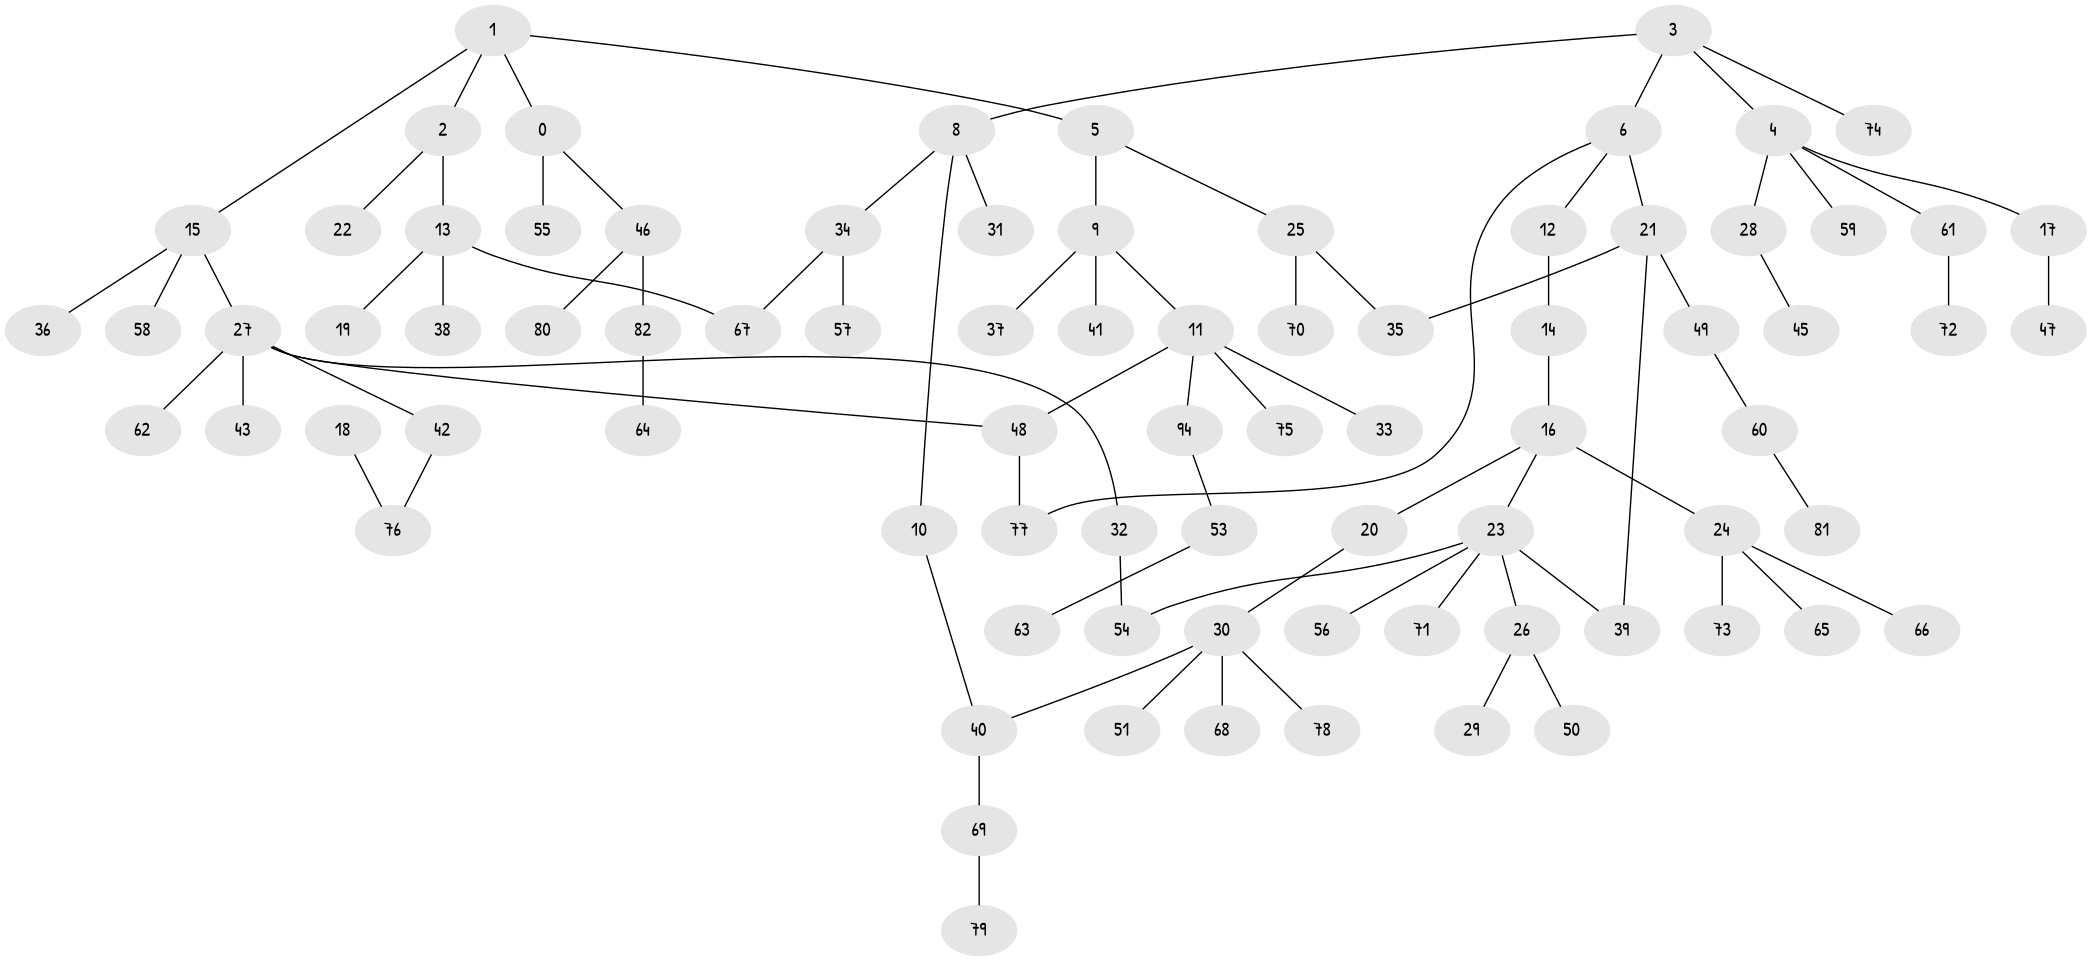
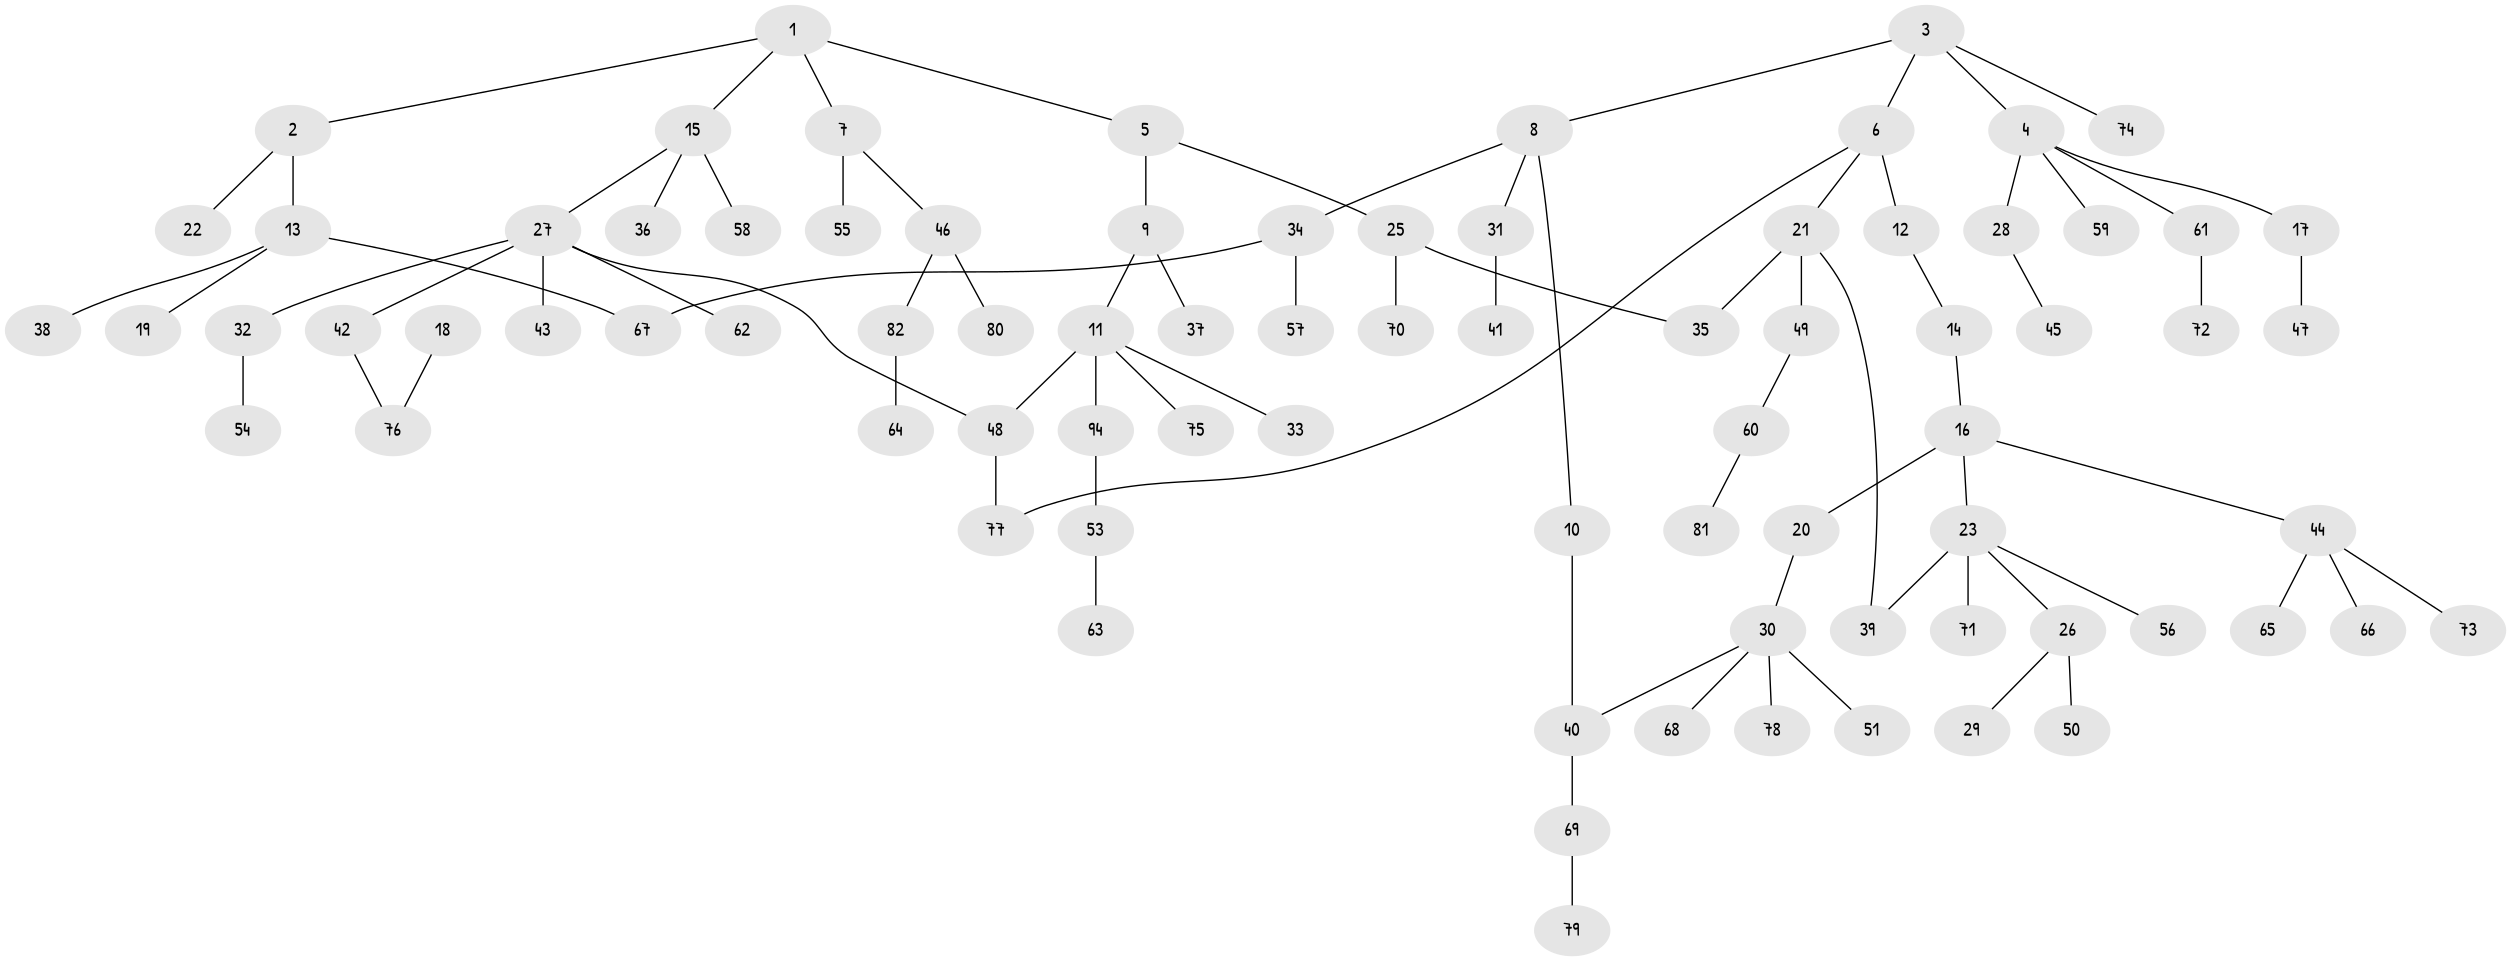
(543, 131) -> (843, 131)
(1096, 281) -> (1496, 282)
(1722, 531) -> (2318, 531)
(1322, 574) -> none
